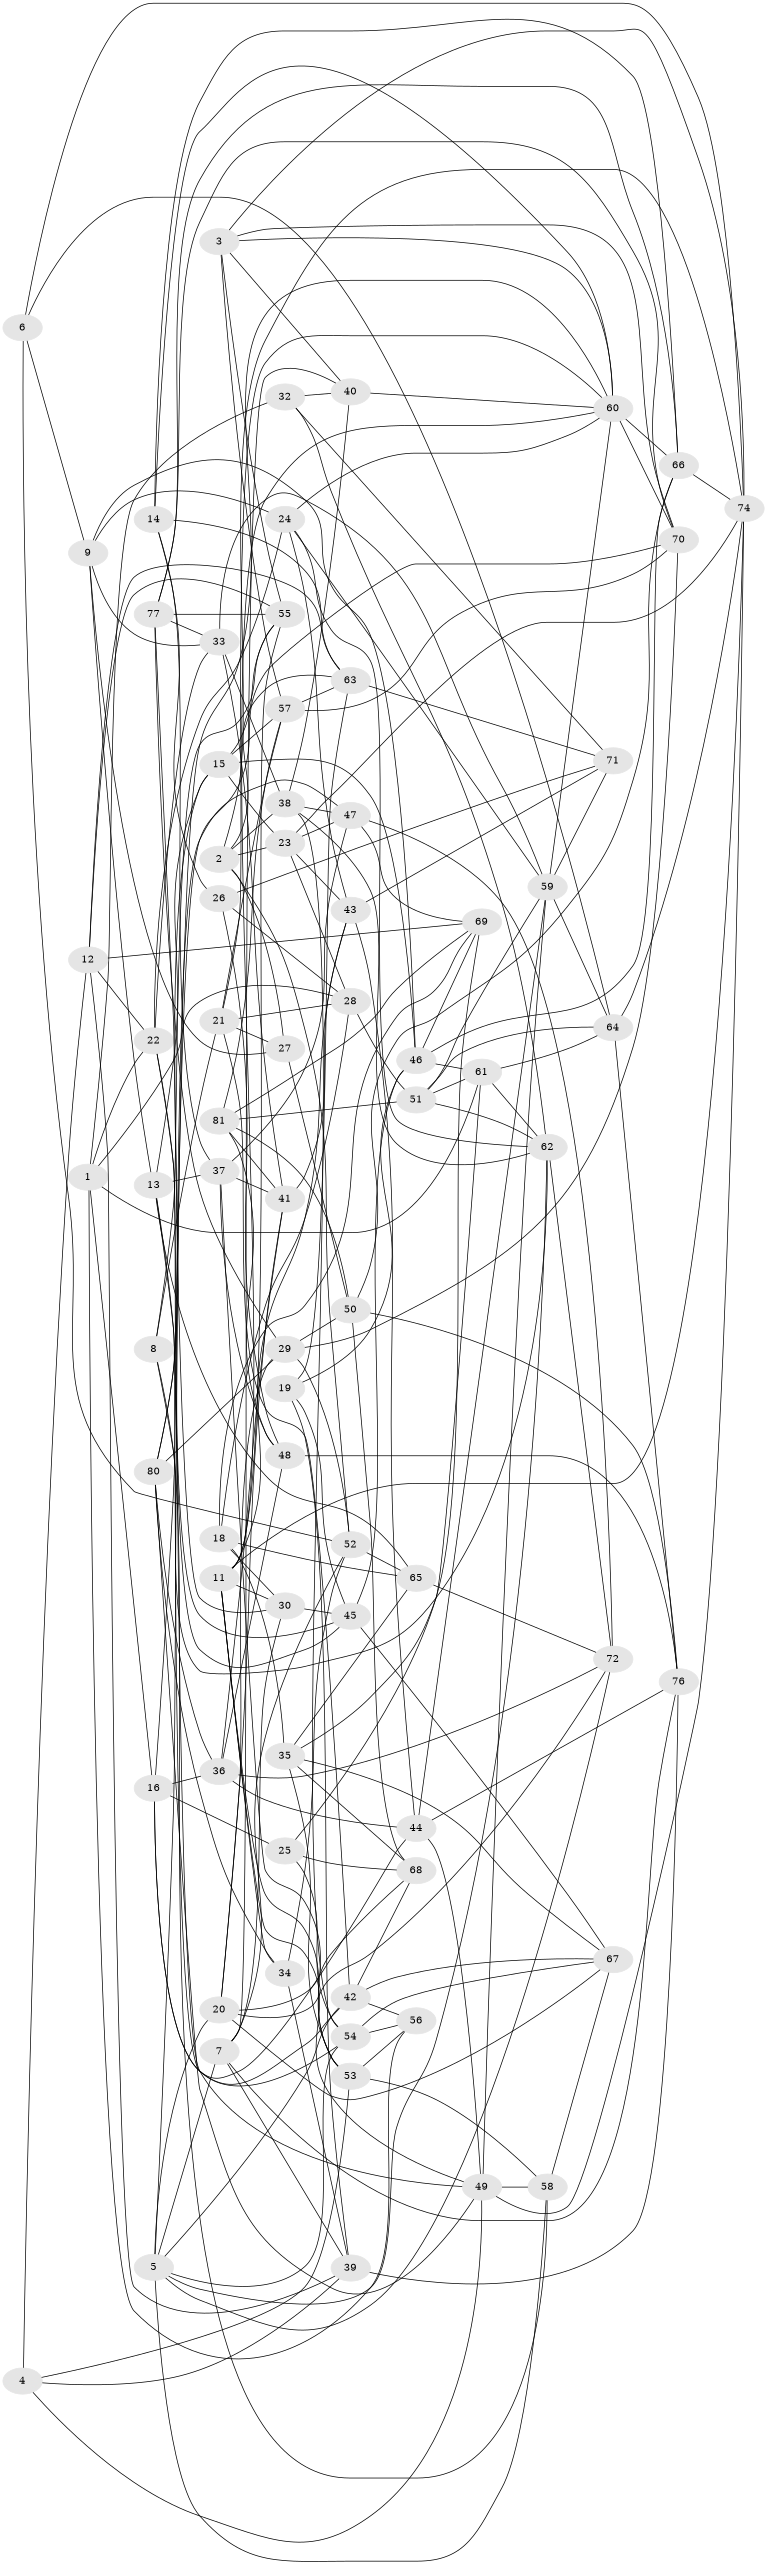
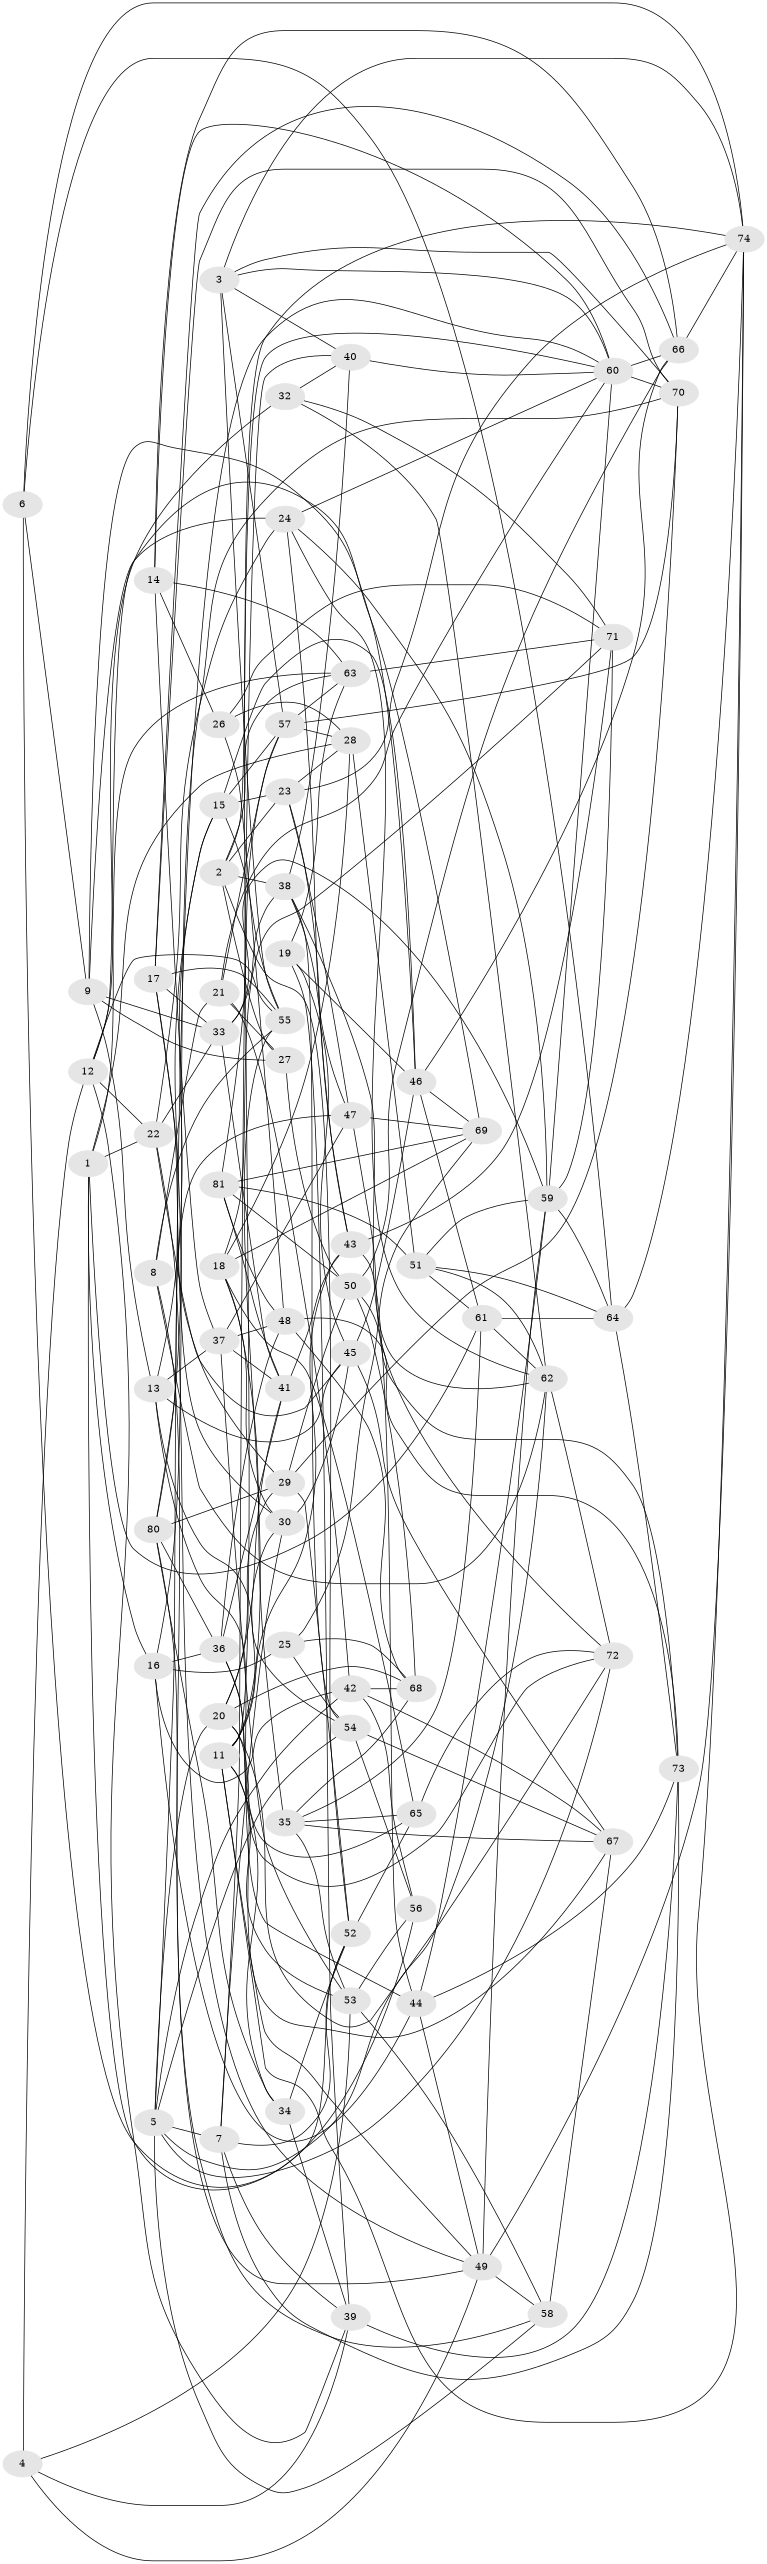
(154, 614) -> (154, 979)
none -> (327, 888)
(285, 1011) -> (321, 734)
none -> (378, 1457)
(679, 1682) -> (679, 1769)
